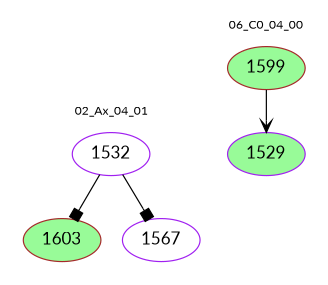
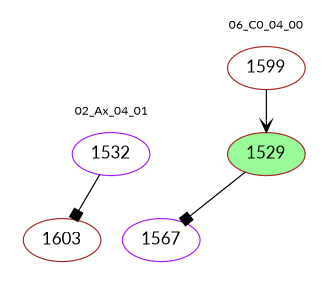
(266, 68) -> (266, 68)
(266, 154) -> (266, 154)
(133, 192) -> (219, 193)
(62, 240) -> (62, 240)
